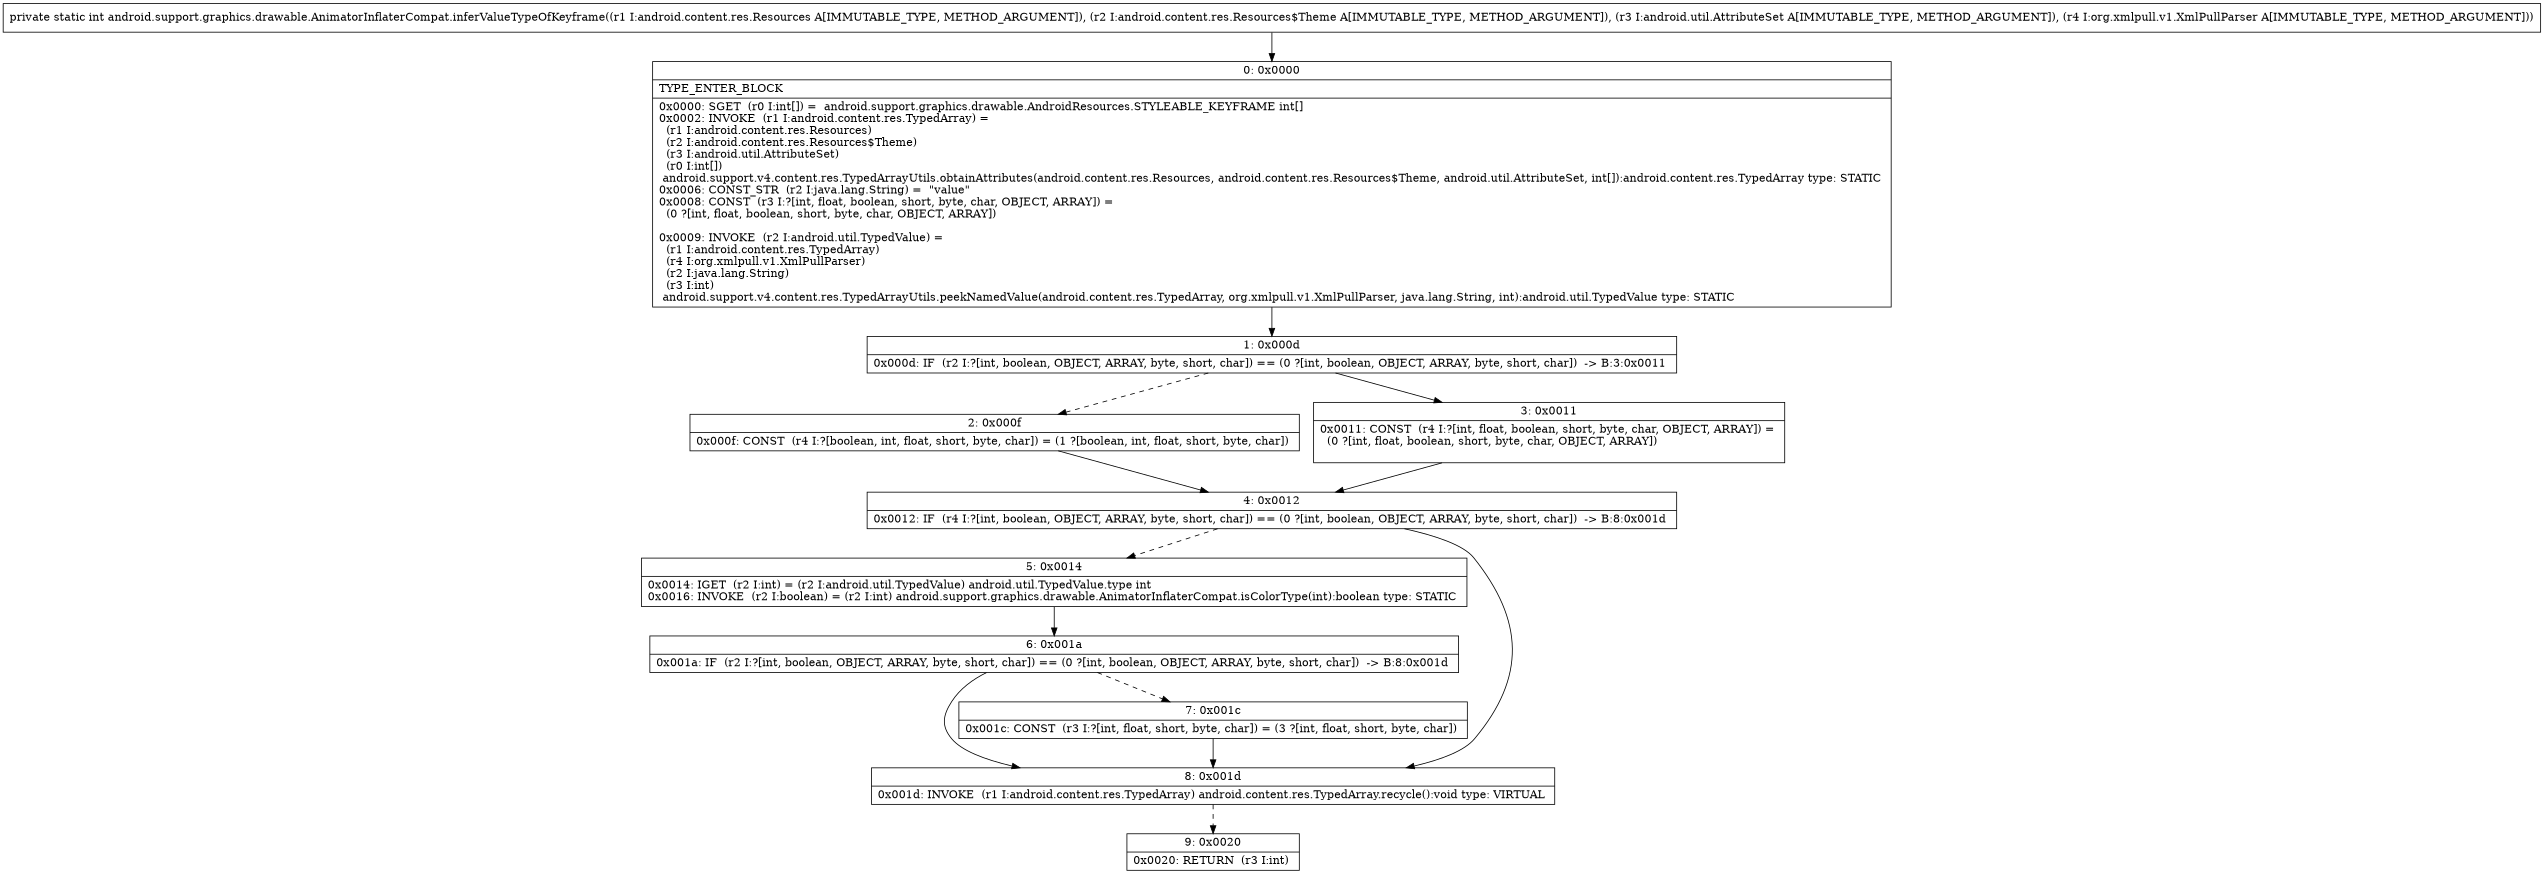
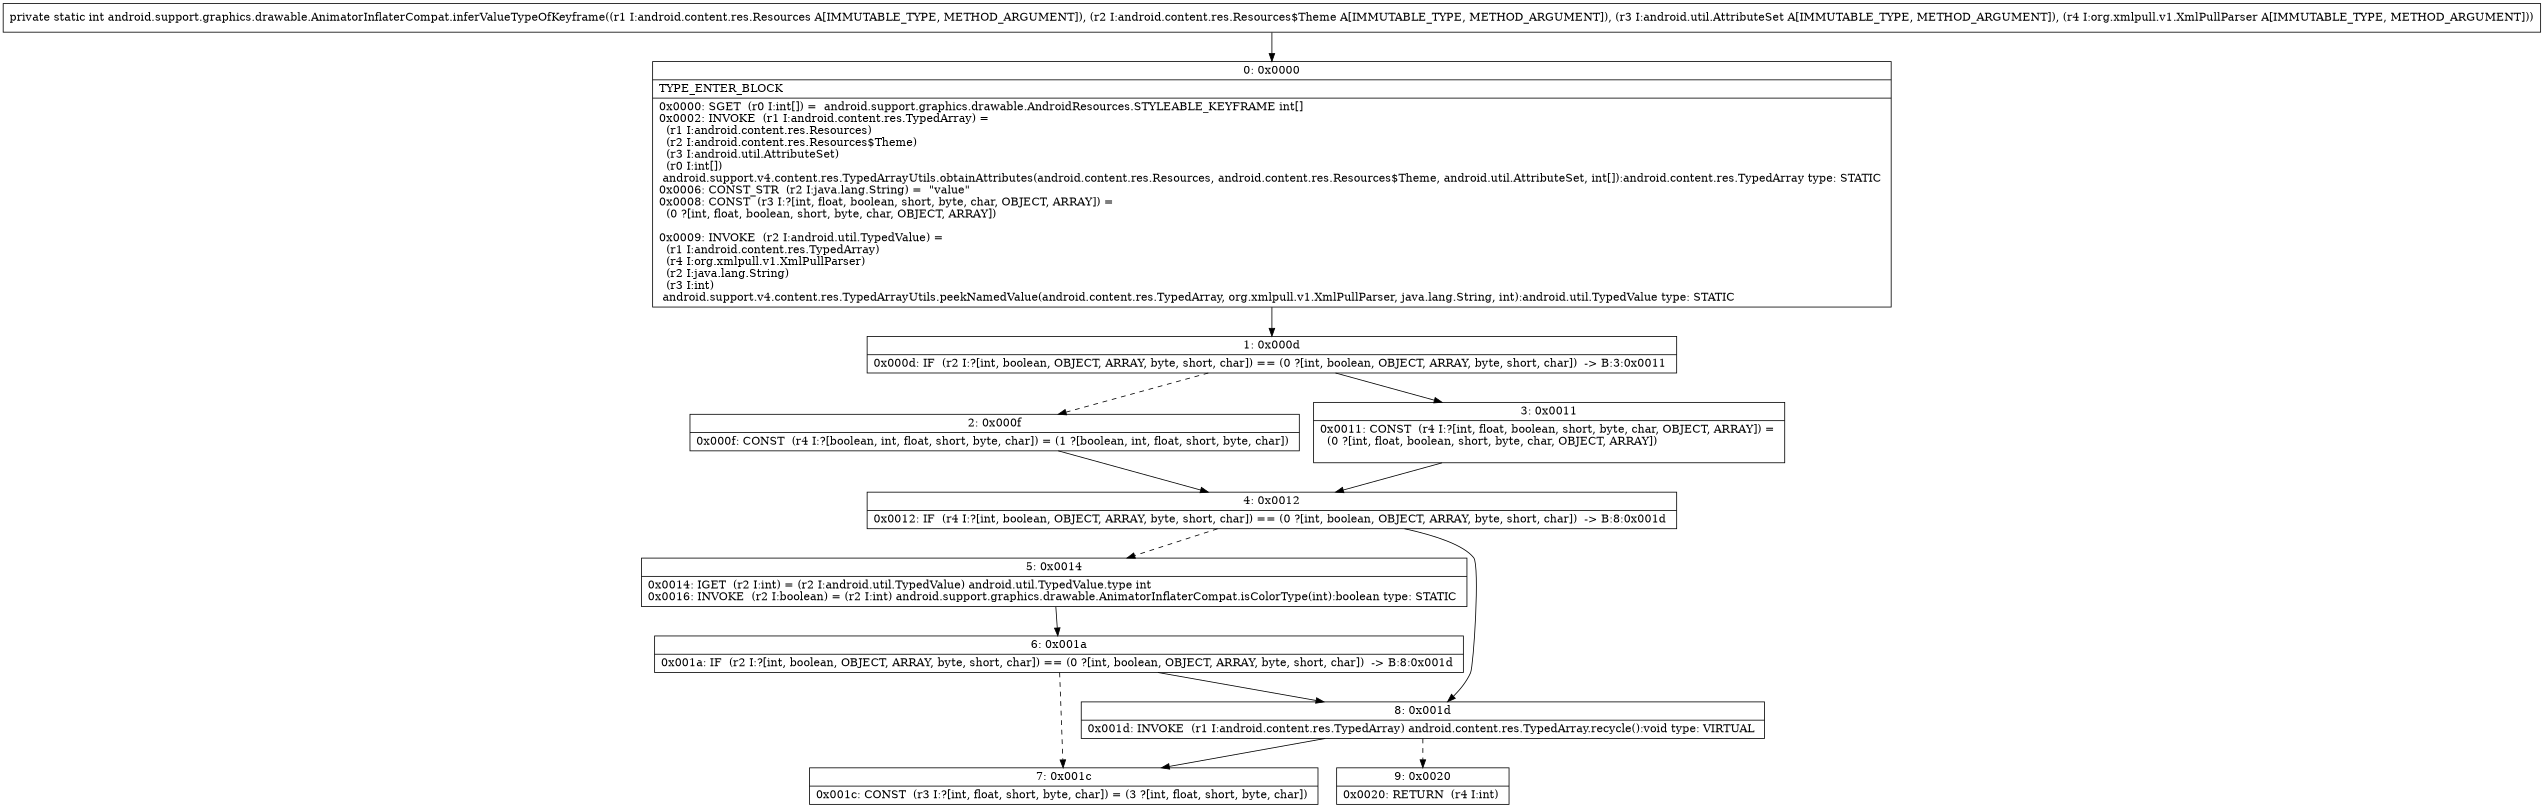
(1213, 749) -> (1247, 752)
(1213, 861) -> (1423, 795)
